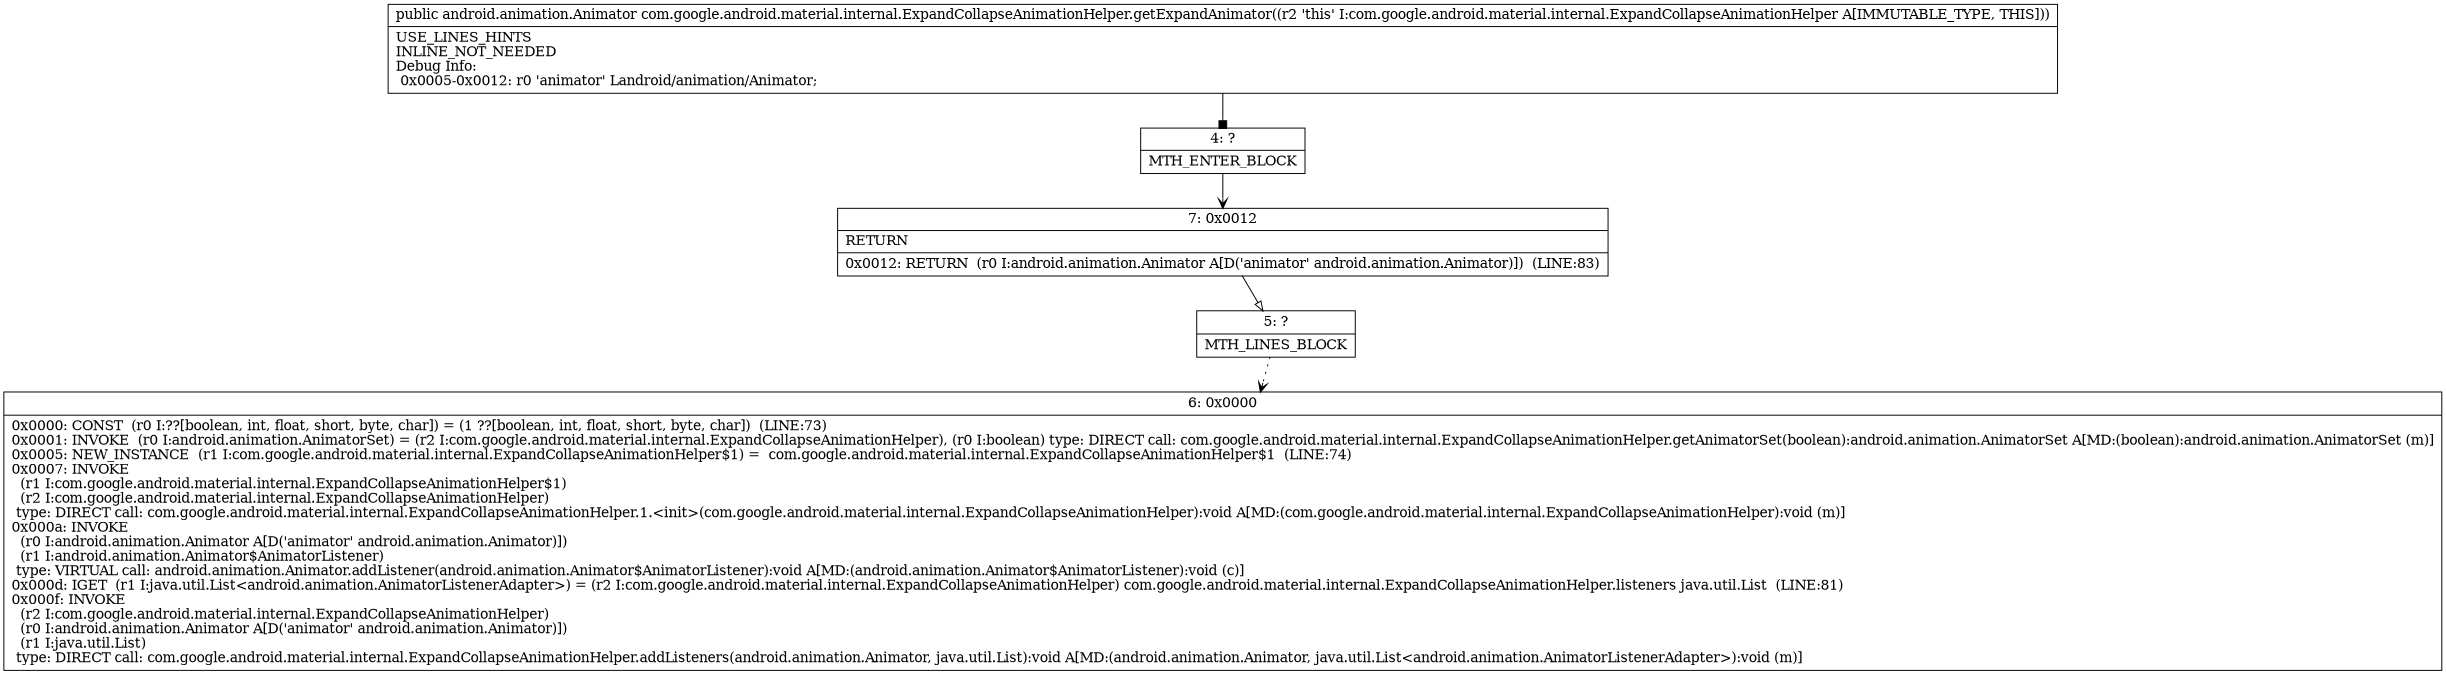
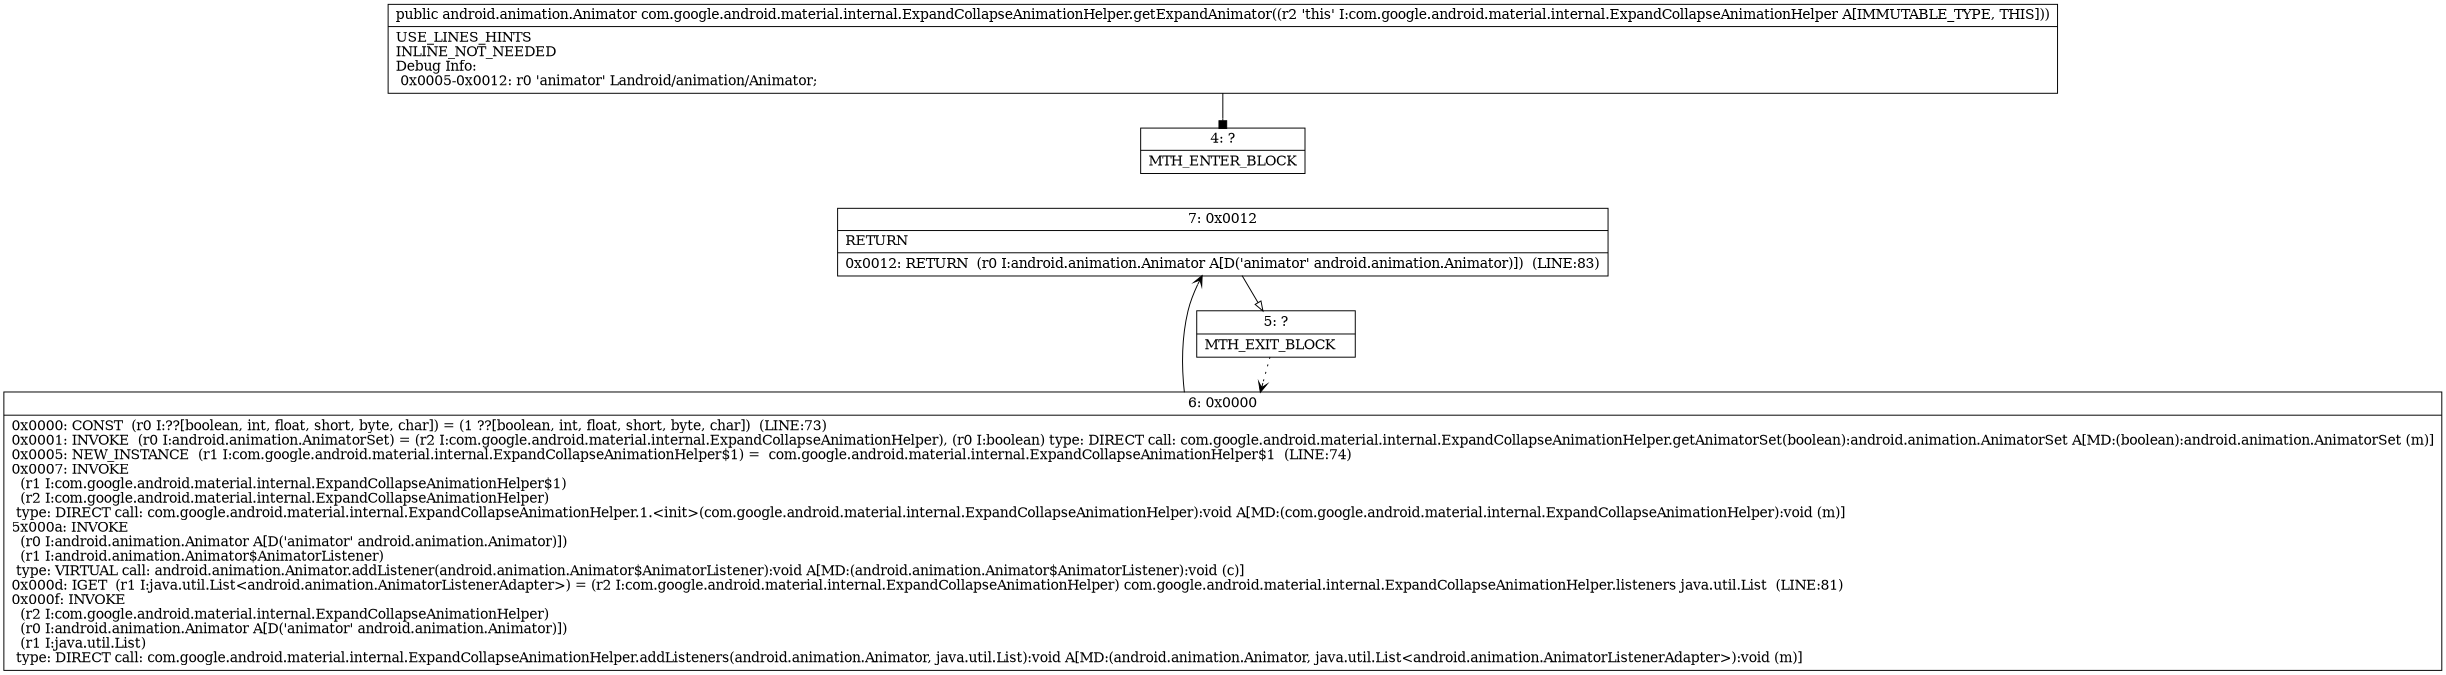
(1223, 186) -> (1184, 337)
(1276, 345) -> (1270, 345)
(74, 528) -> (74, 528)
